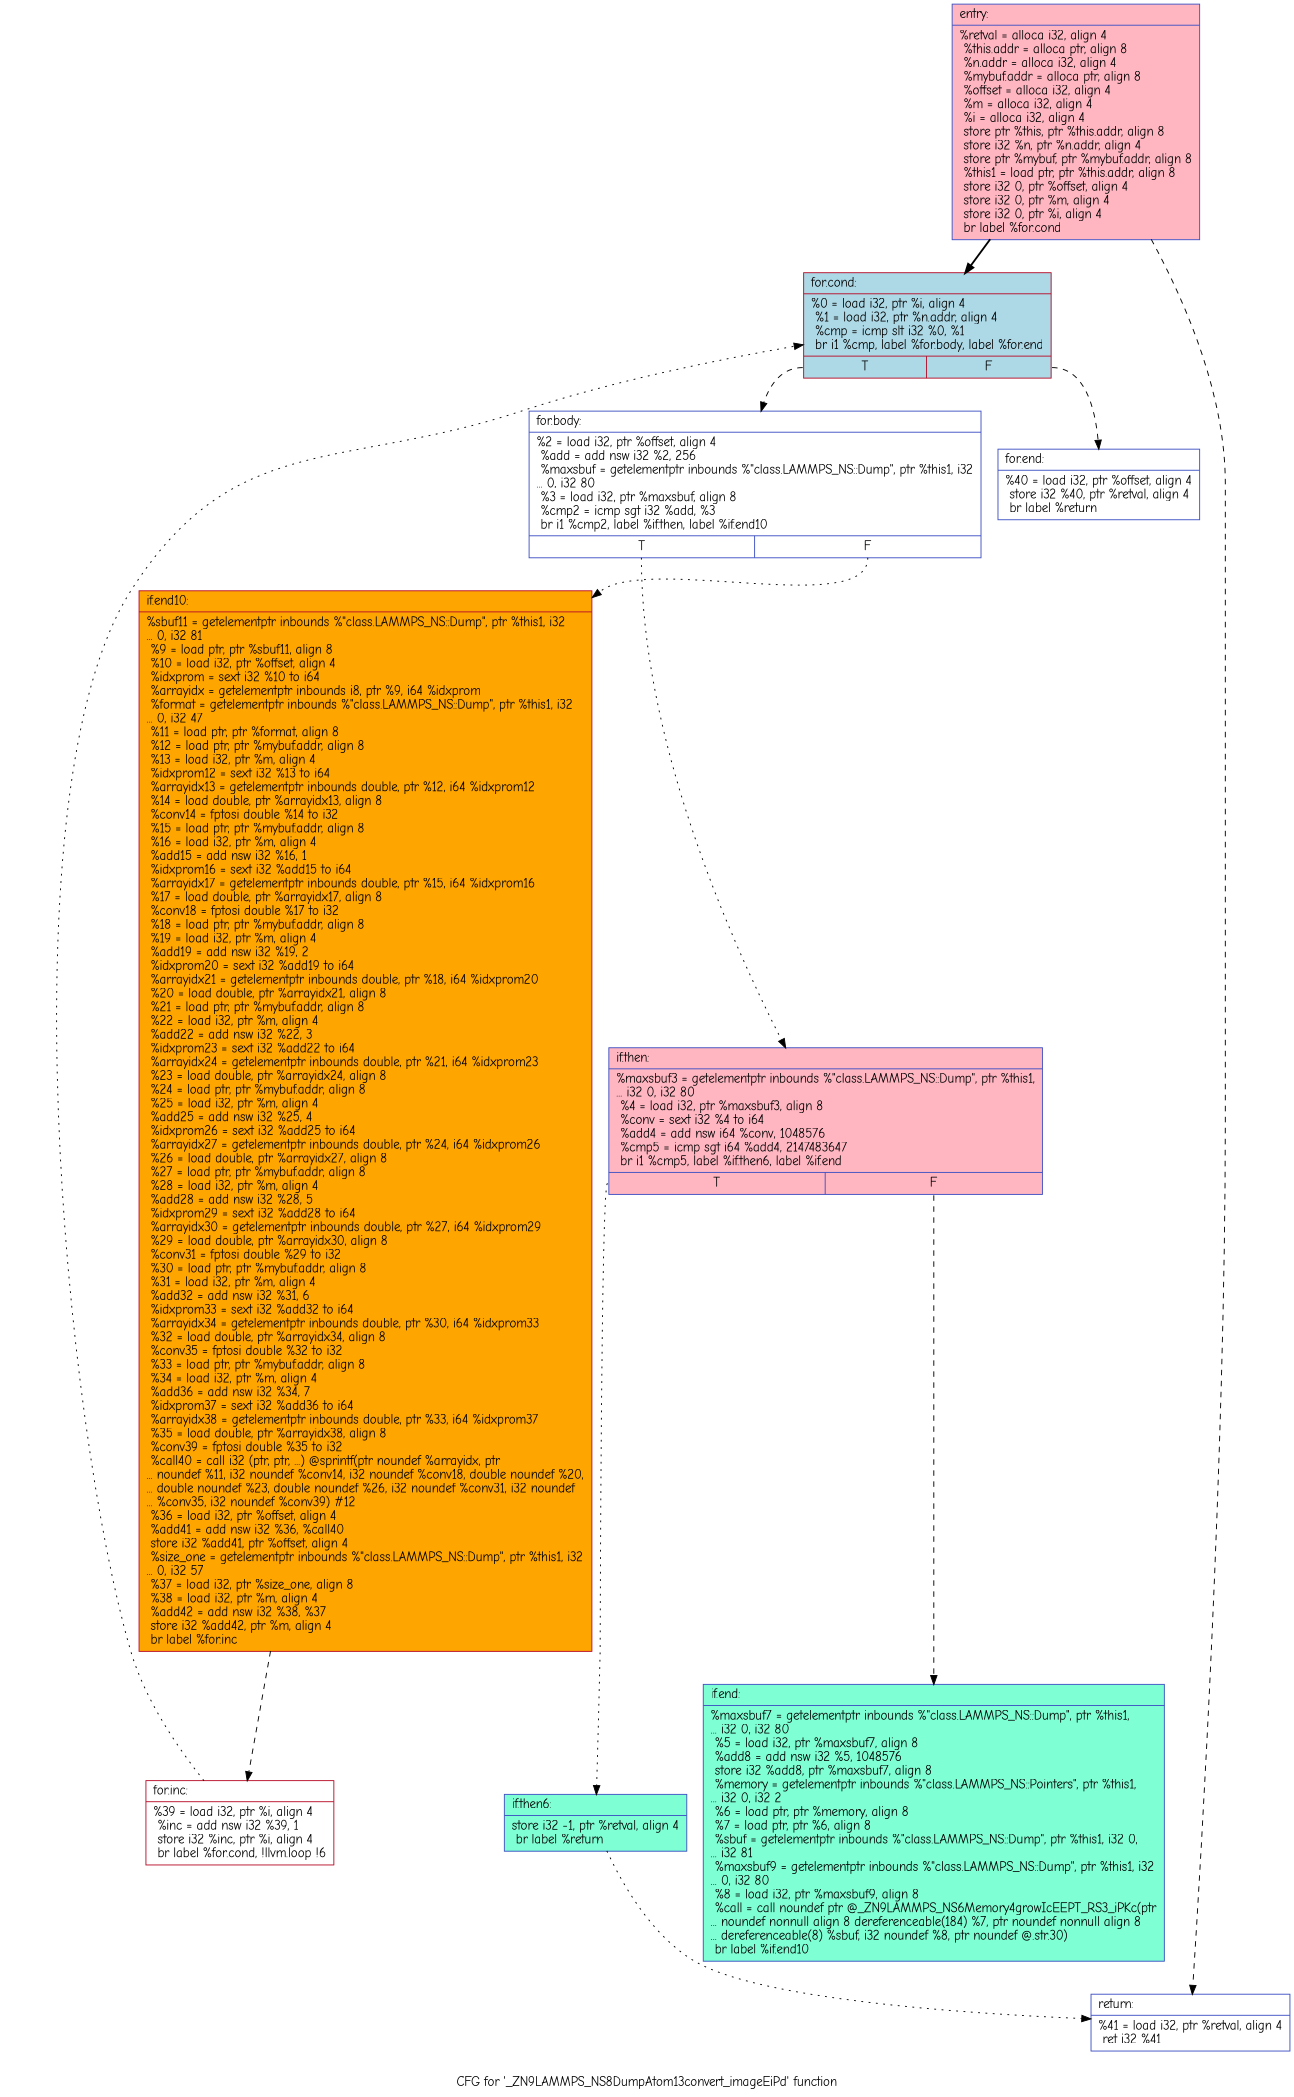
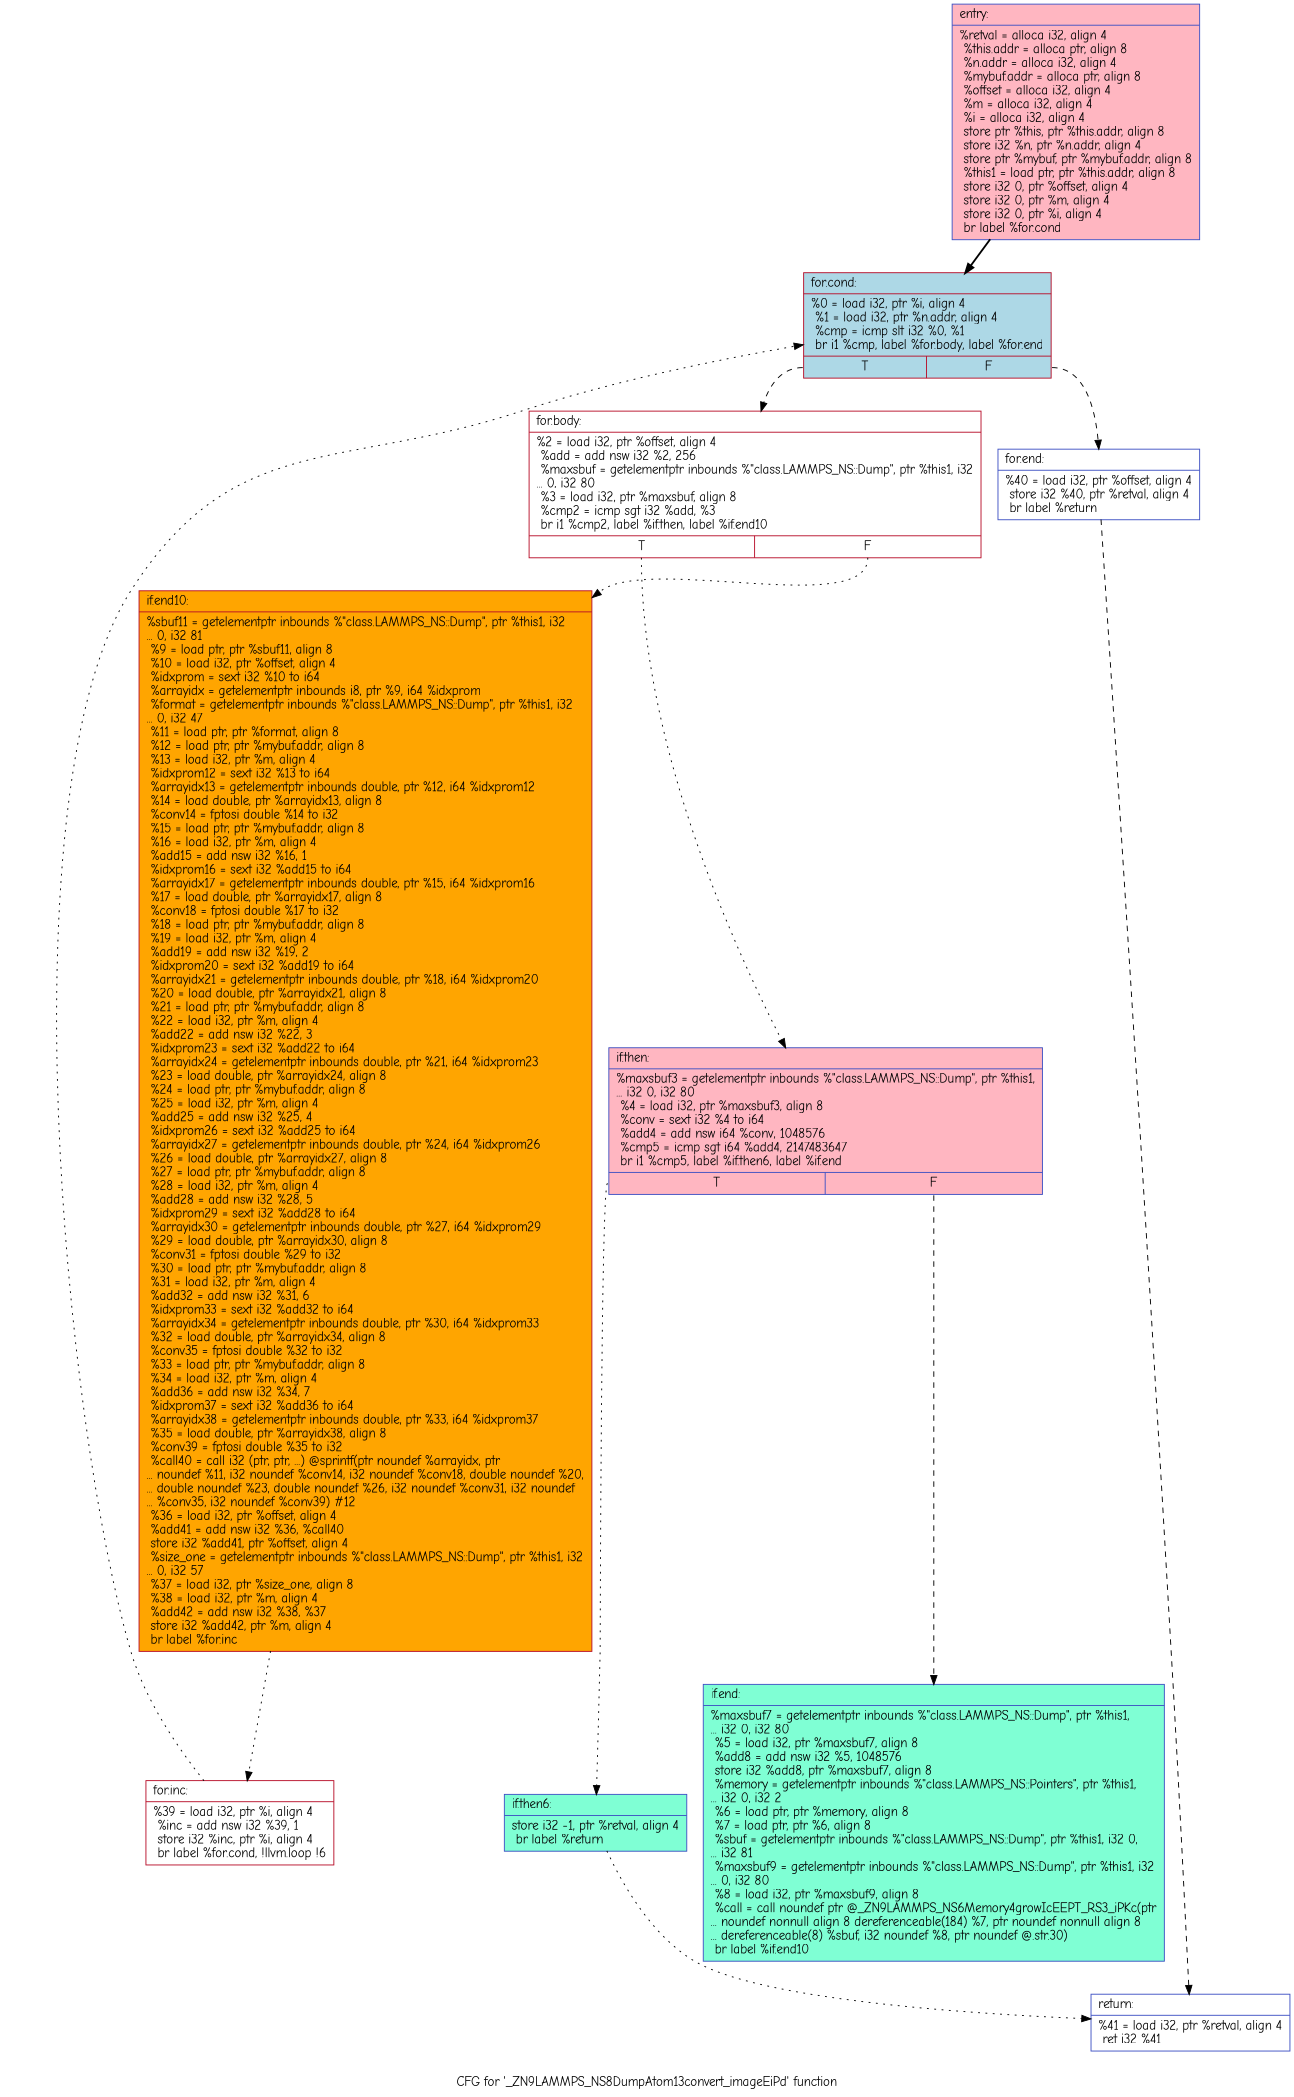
(755, 484) -> (755, 484)
(1225, 1106) -> (1147, 1252)
(260, 1711) -> (260, 1711)
